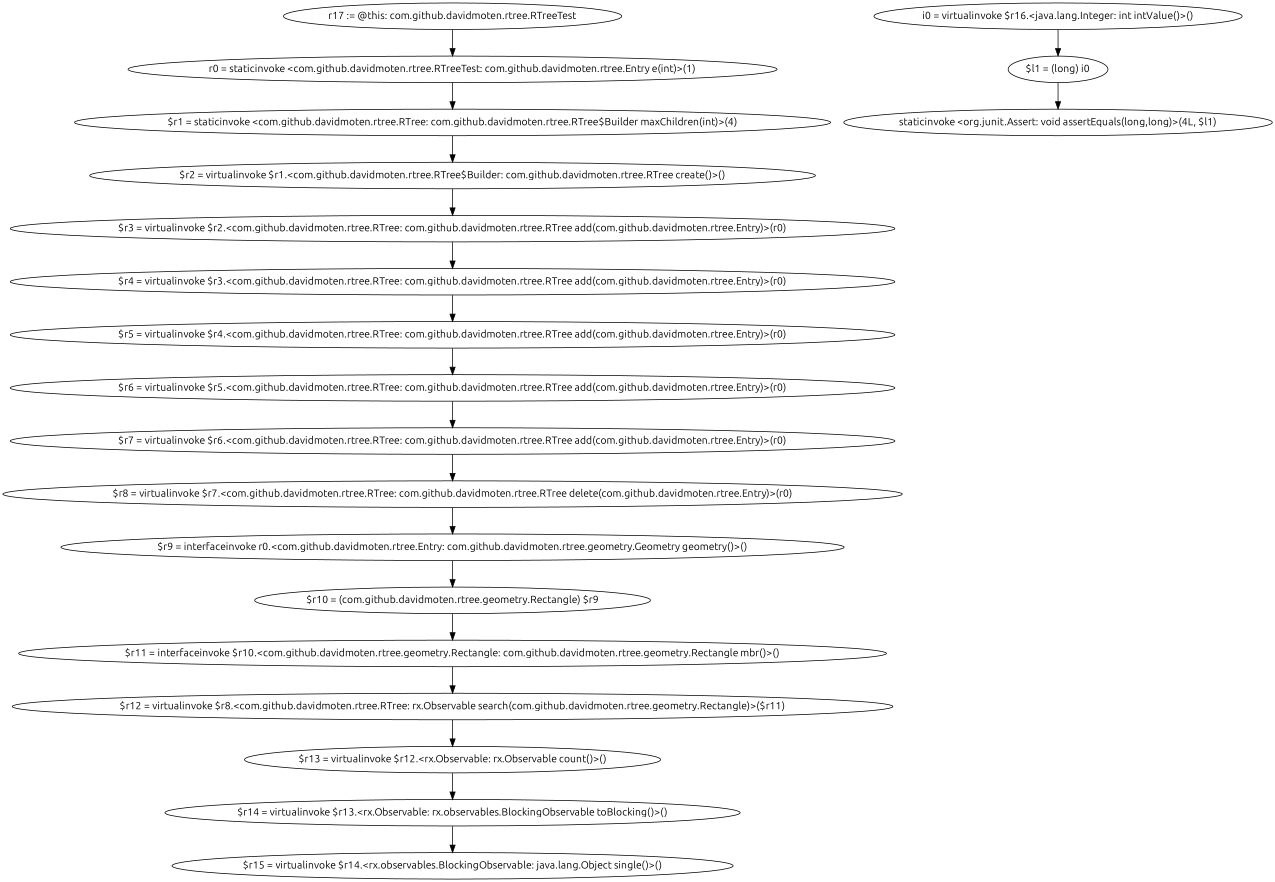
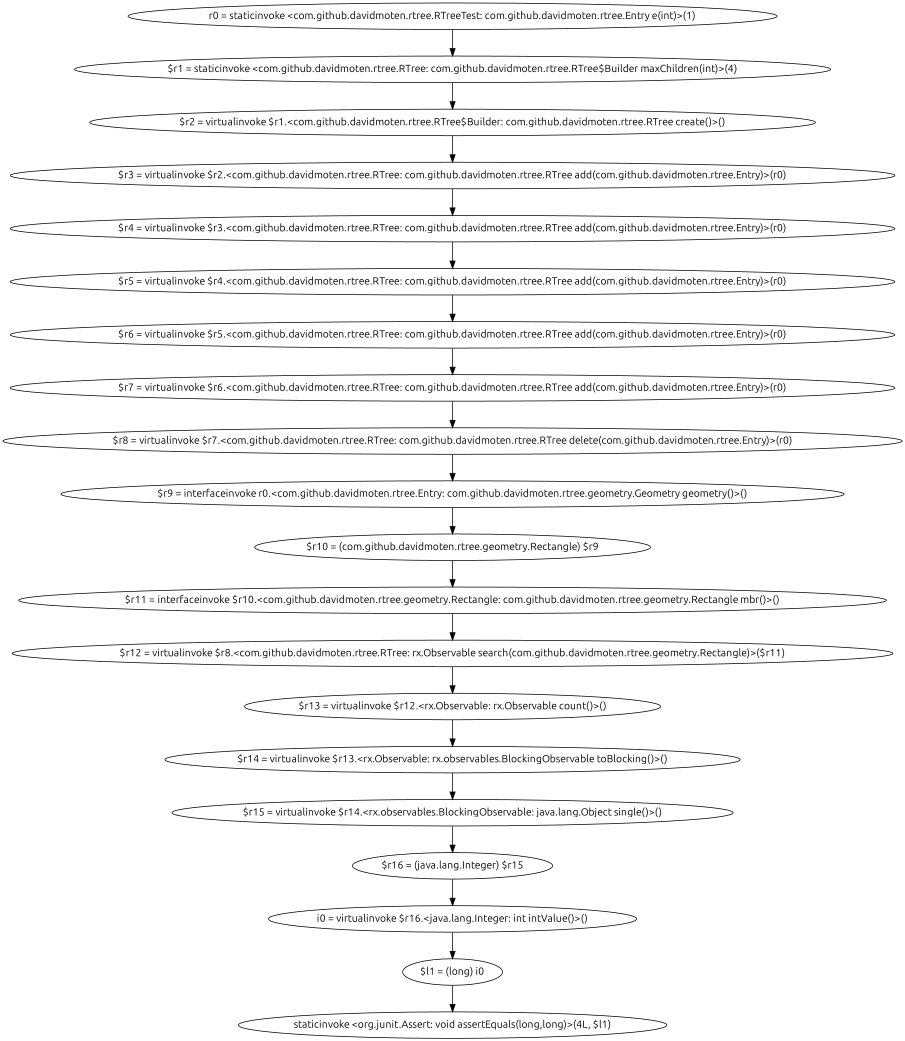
(453, 16) -> none
none -> (453, 866)
